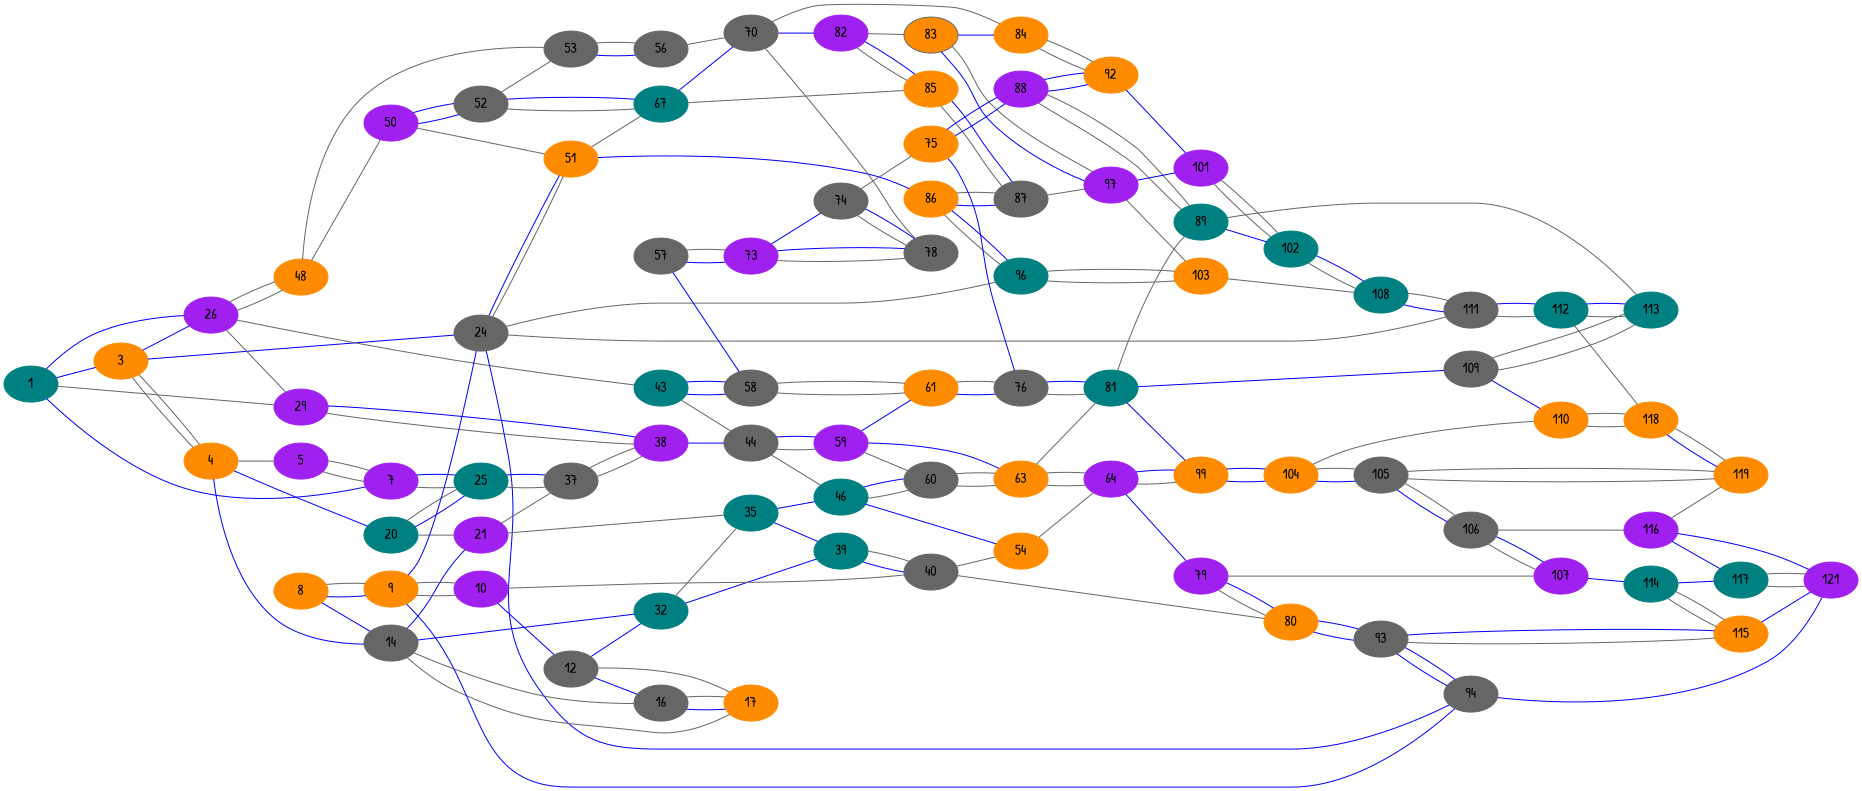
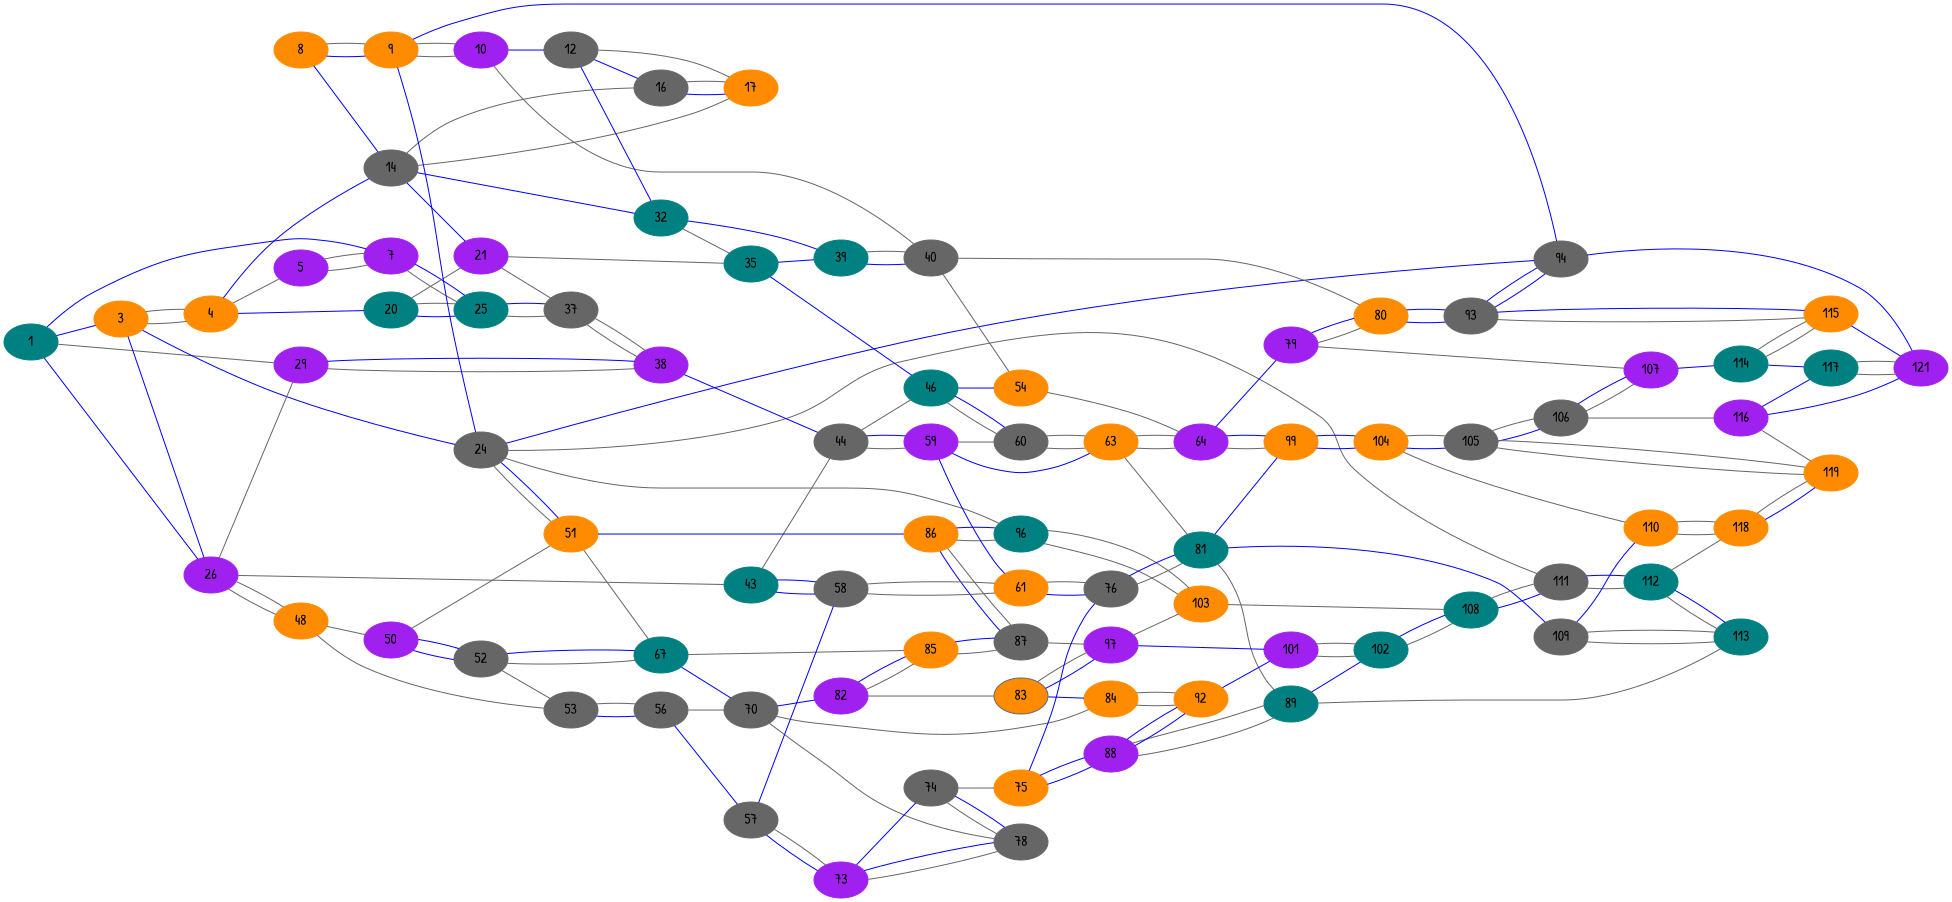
none -> (706, 765)
